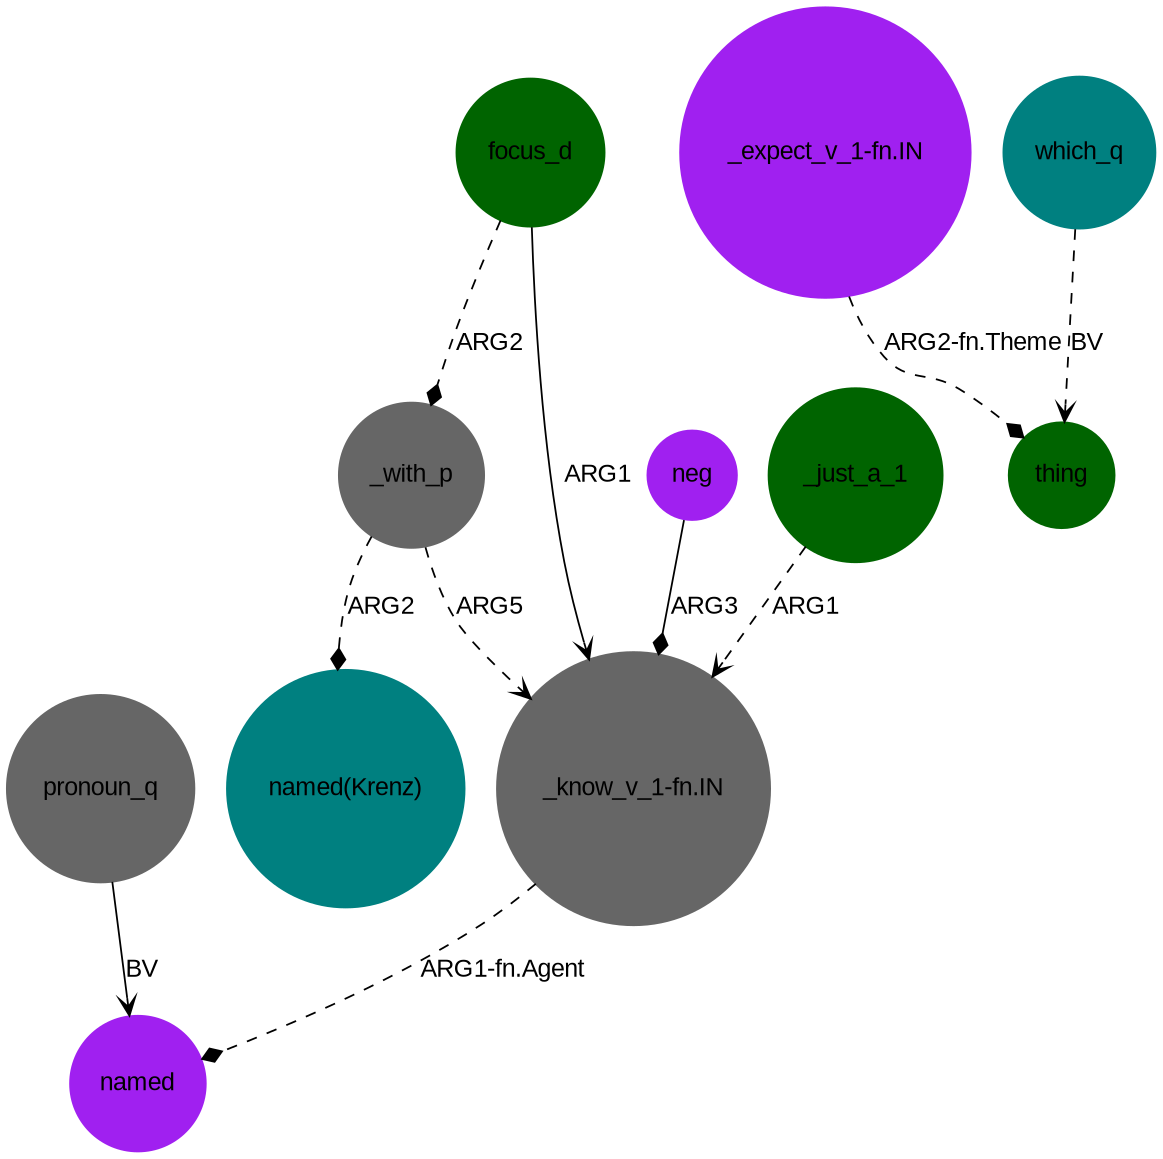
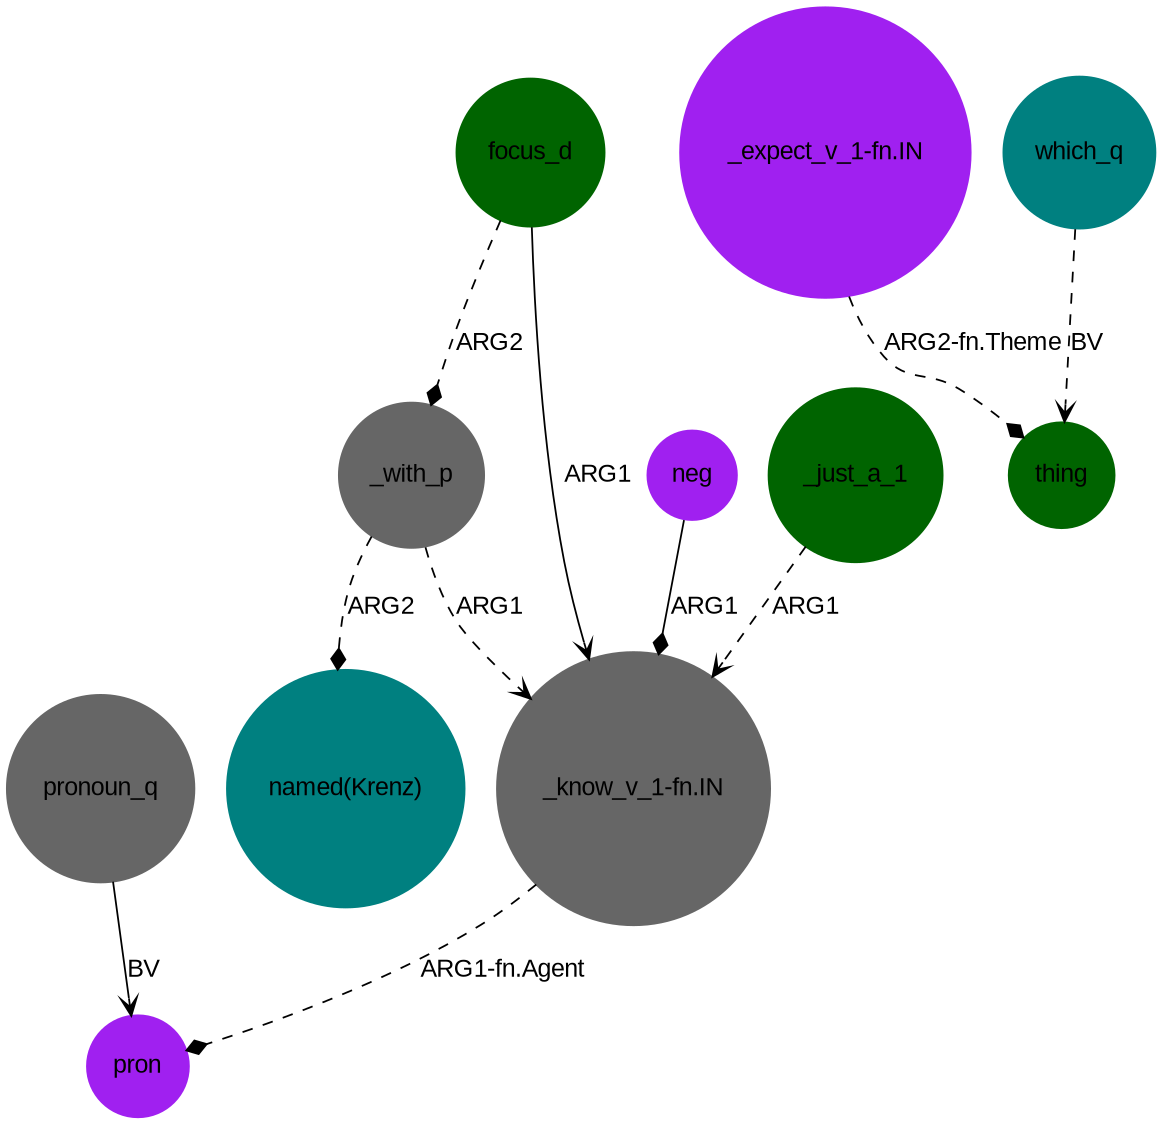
(490, 607) -> (490, 607)
(705, 607) -> (705, 607)
(138, 1084) -> (138, 1066)
